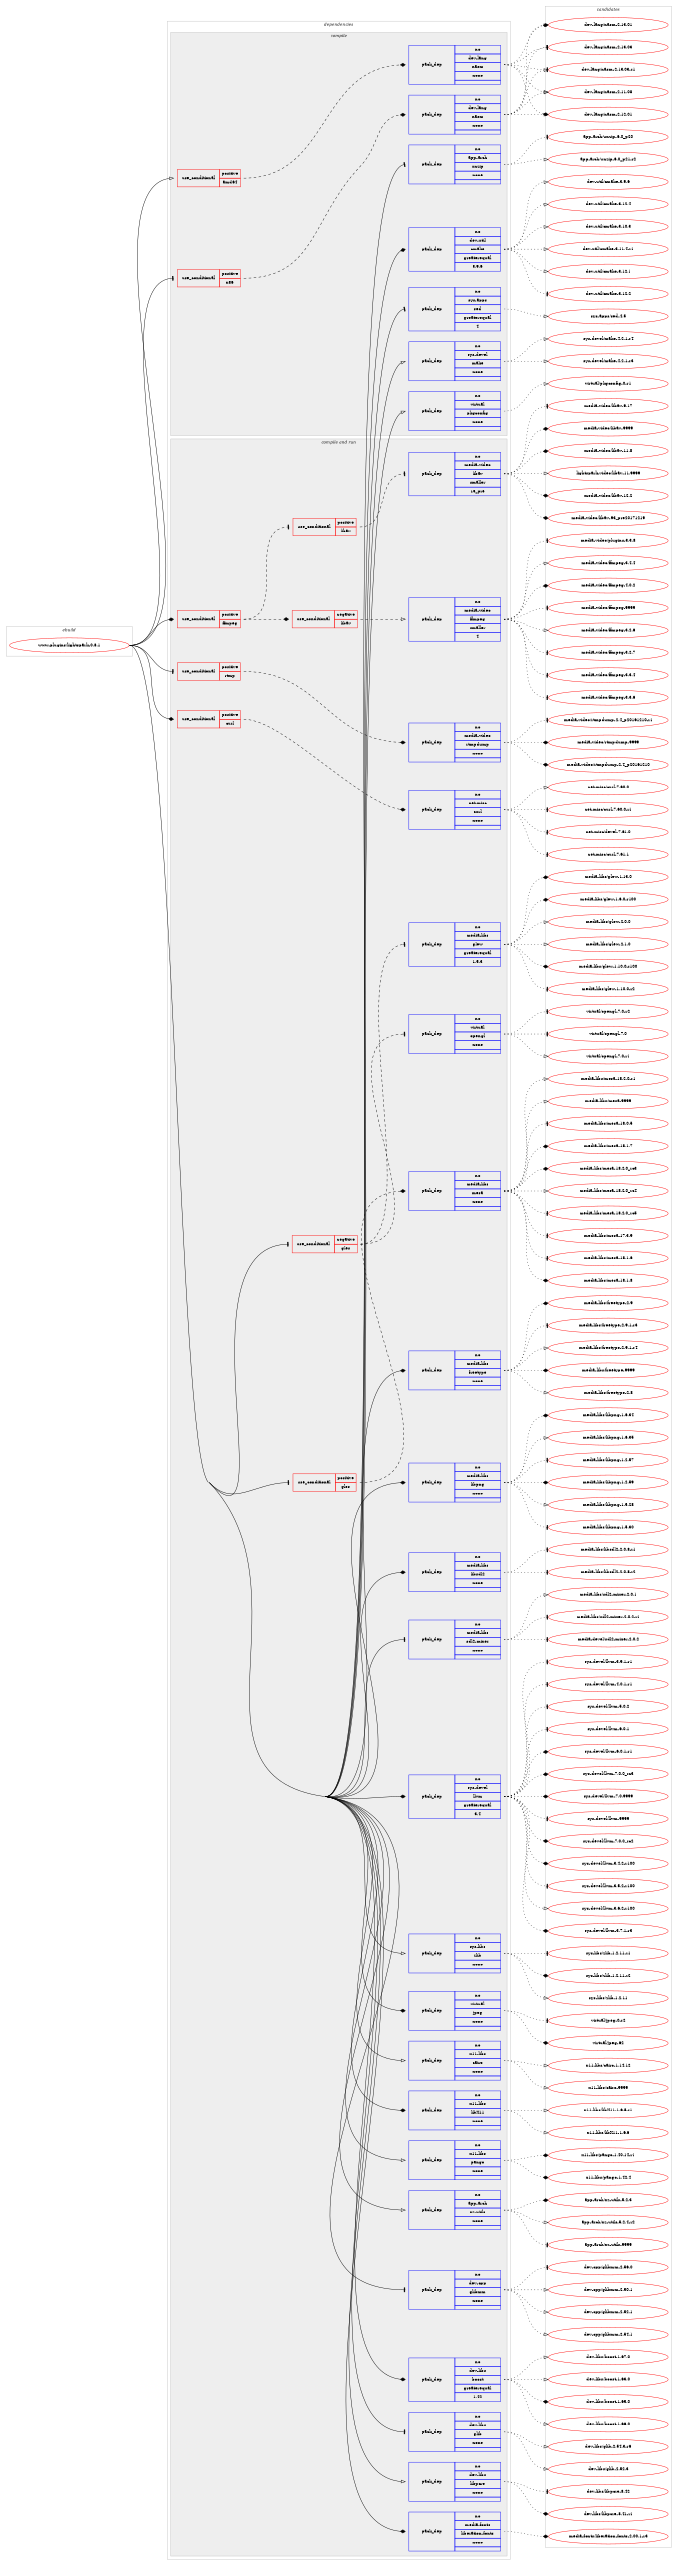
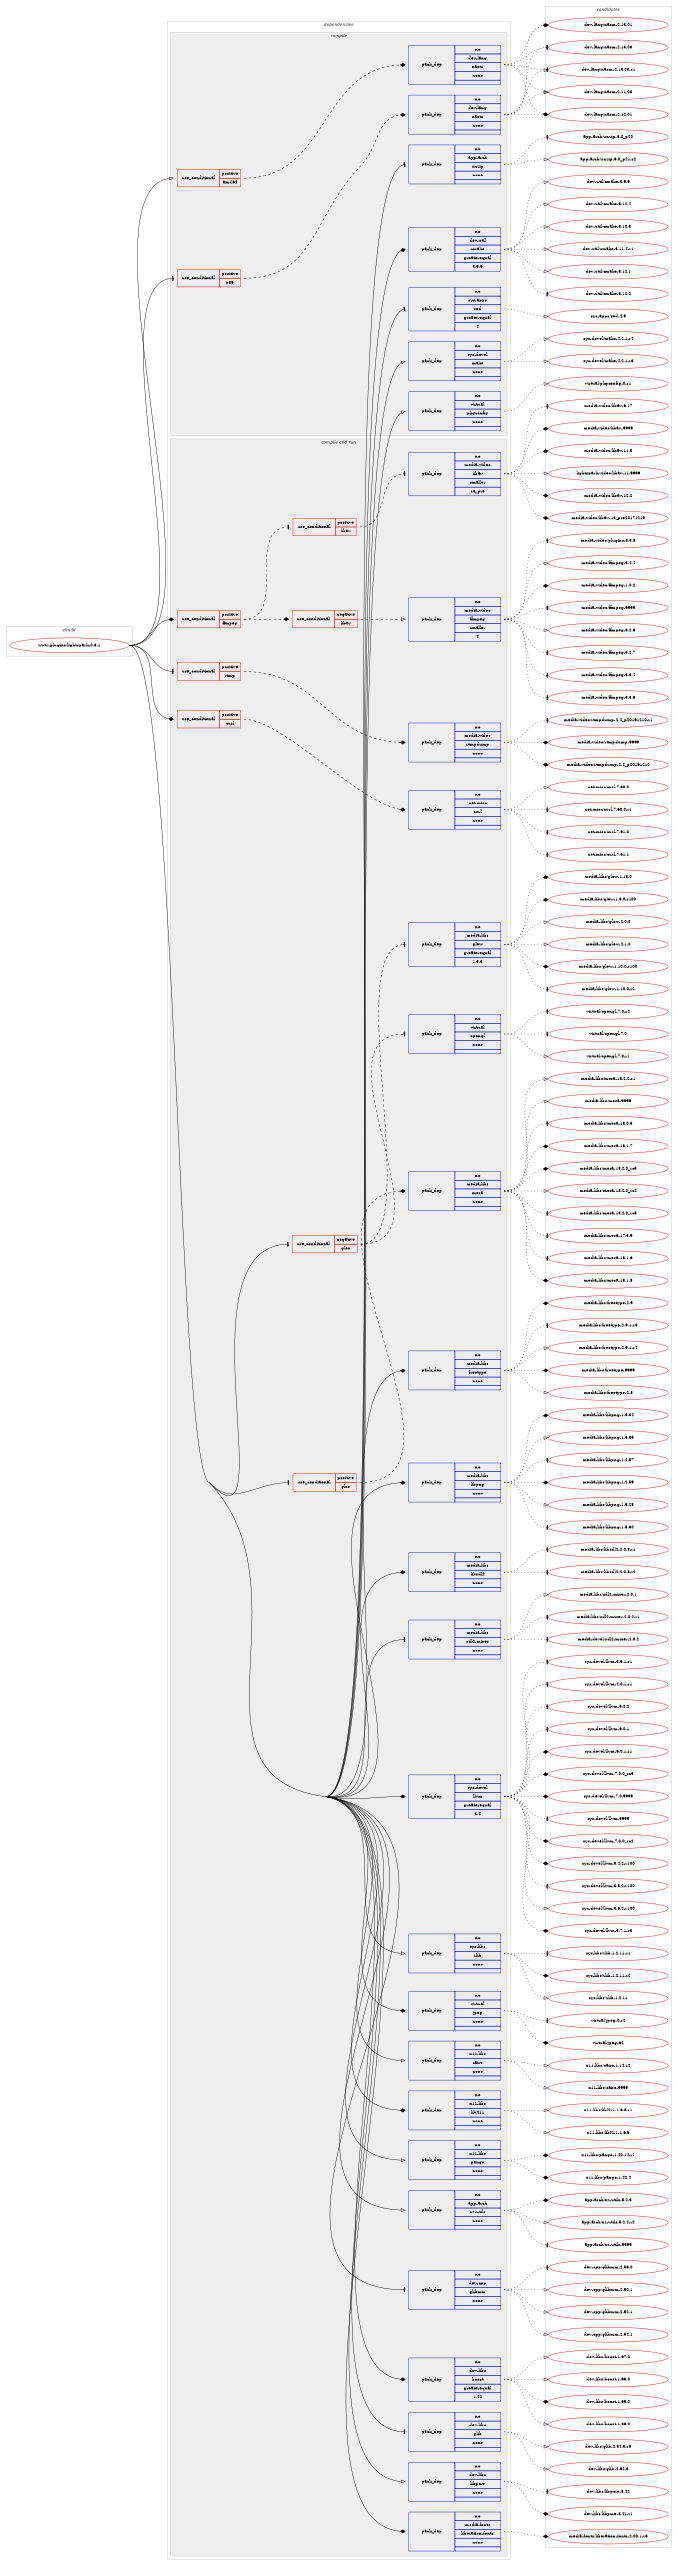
(608, 518) -> (608, 518)
(608, 586) -> (608, 586)
(608, 832) -> (608, 832)
